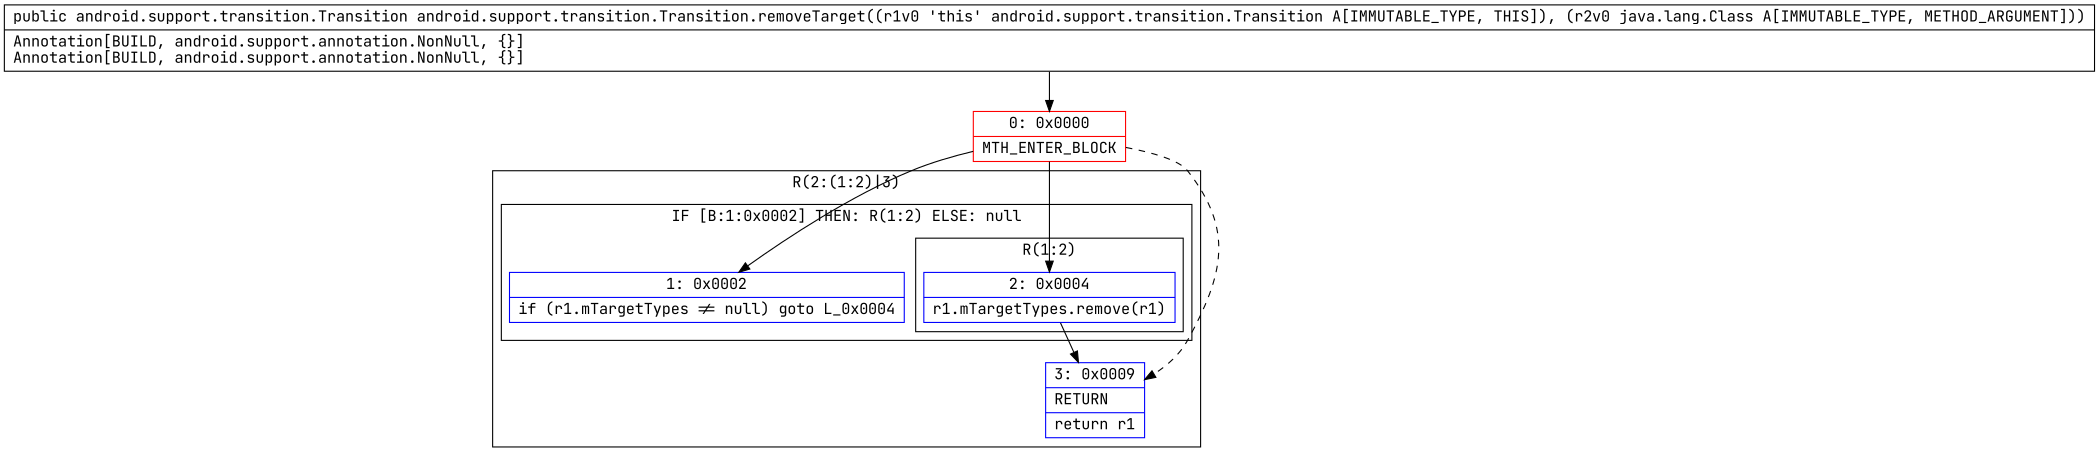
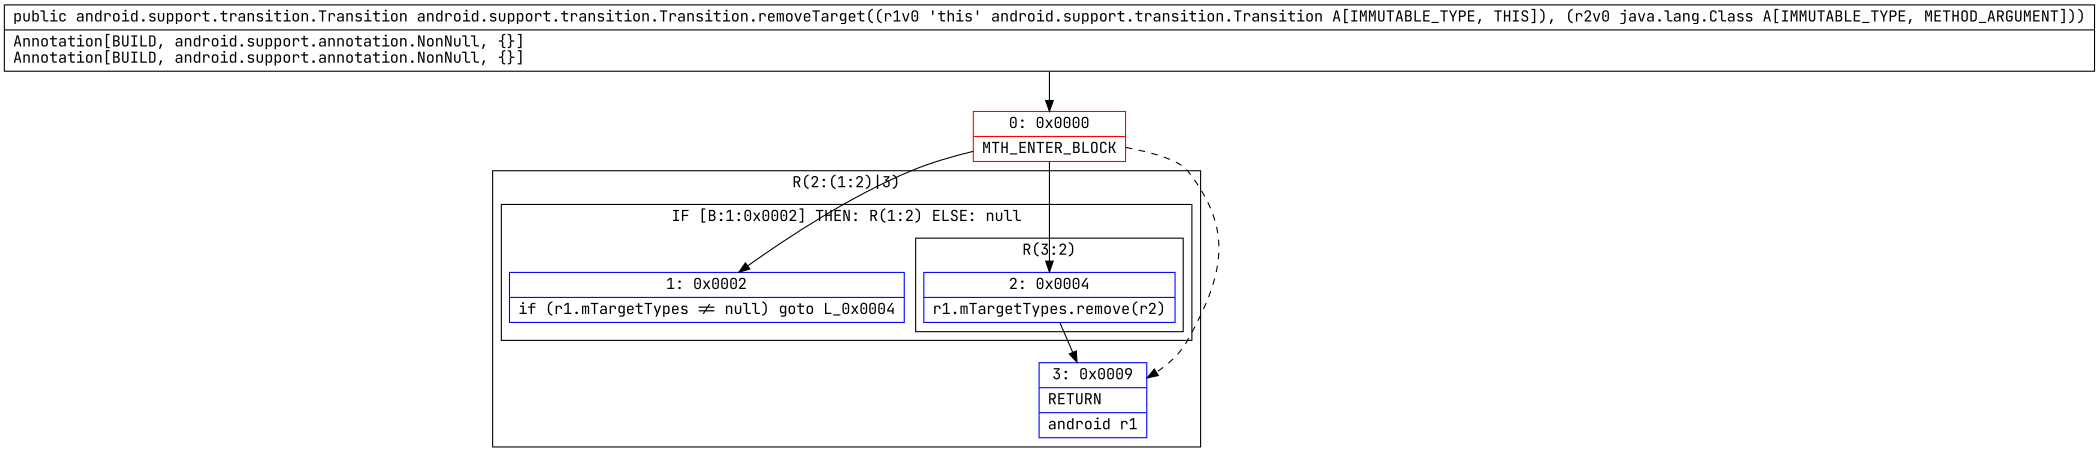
(1049, 251) -> (1049, 251)
(1049, 309) -> (1049, 309)
(1095, 425) -> (1093, 425)
